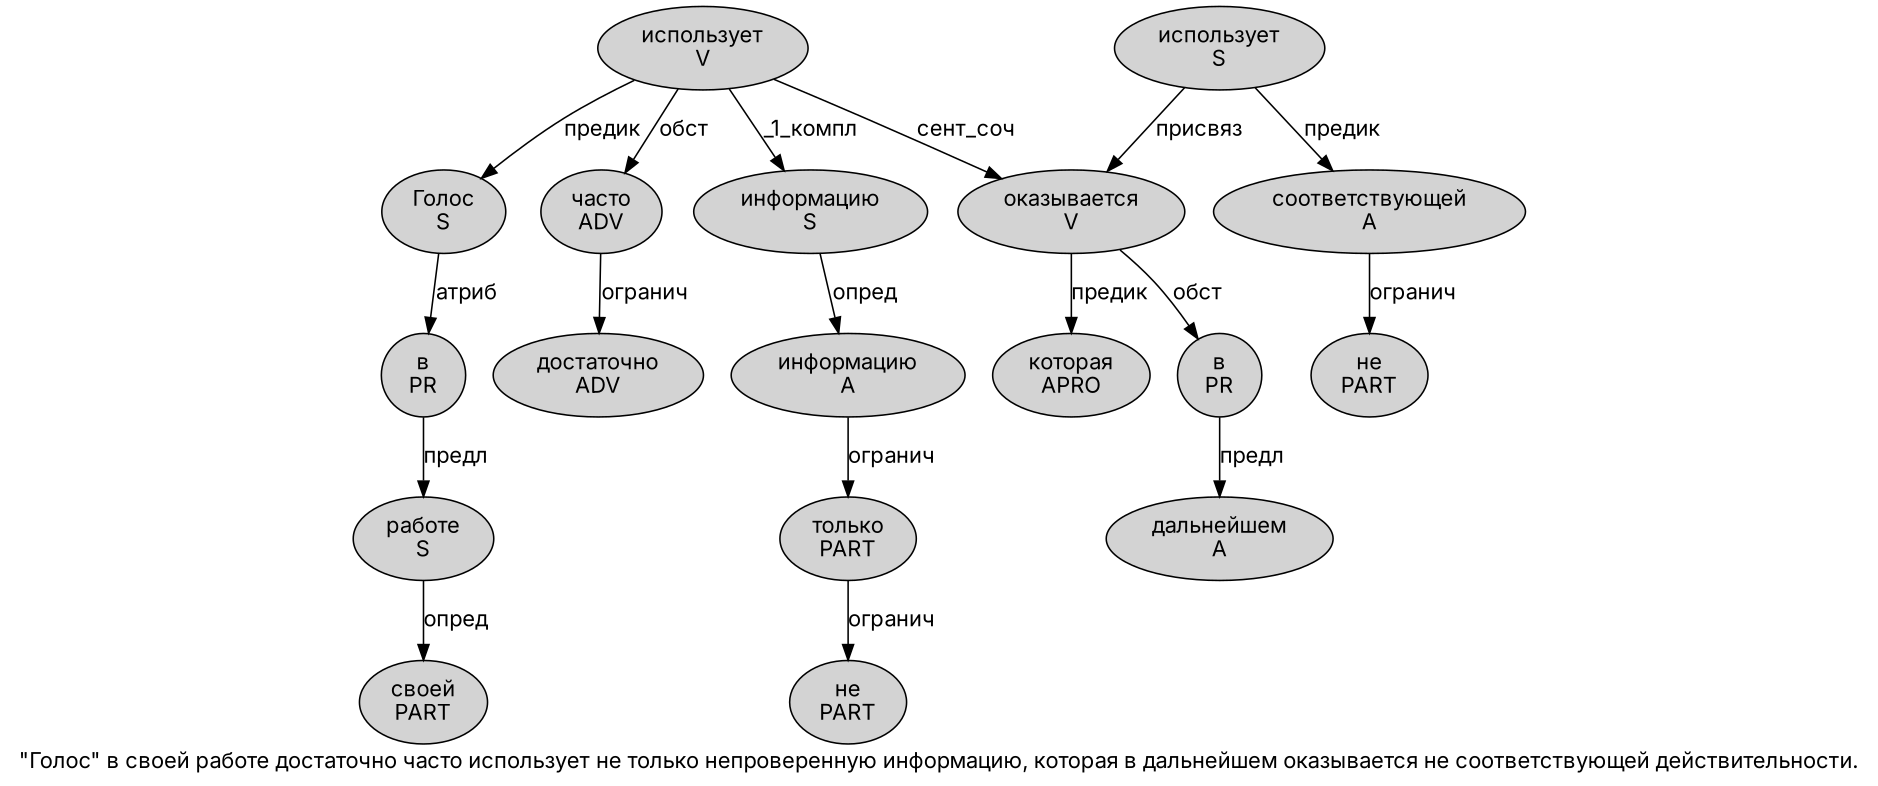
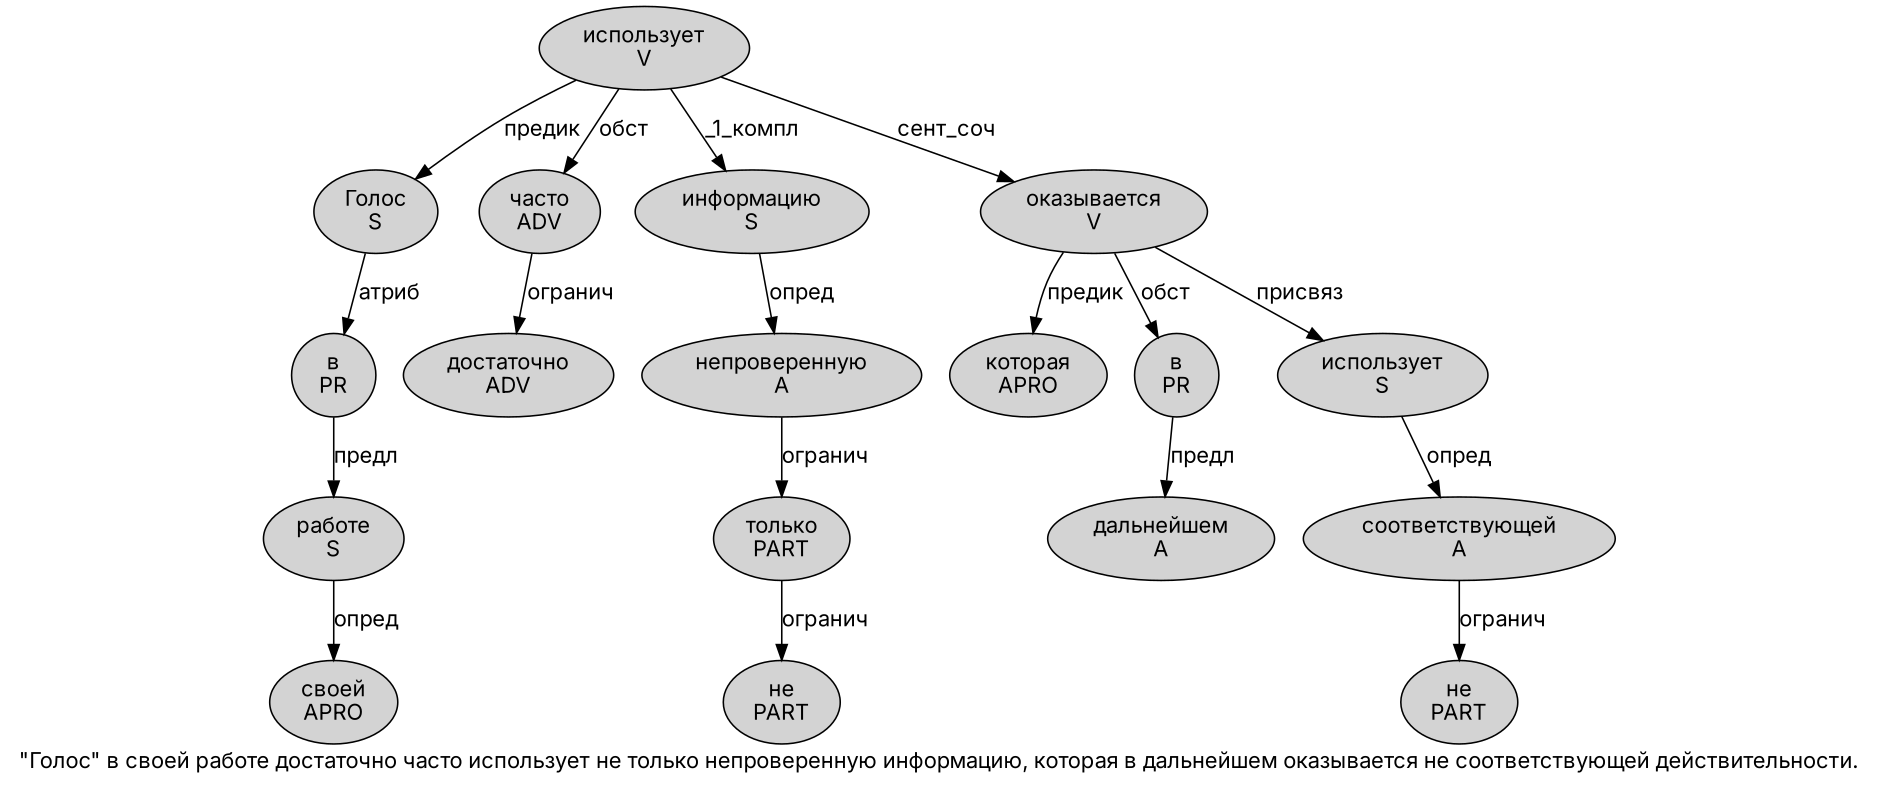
(1151, 124) -> (1232, 290)
(1342, 130) -> (1459, 457)
(848, 375) -> (782, 375)
(423, 702) -> (334, 702)
